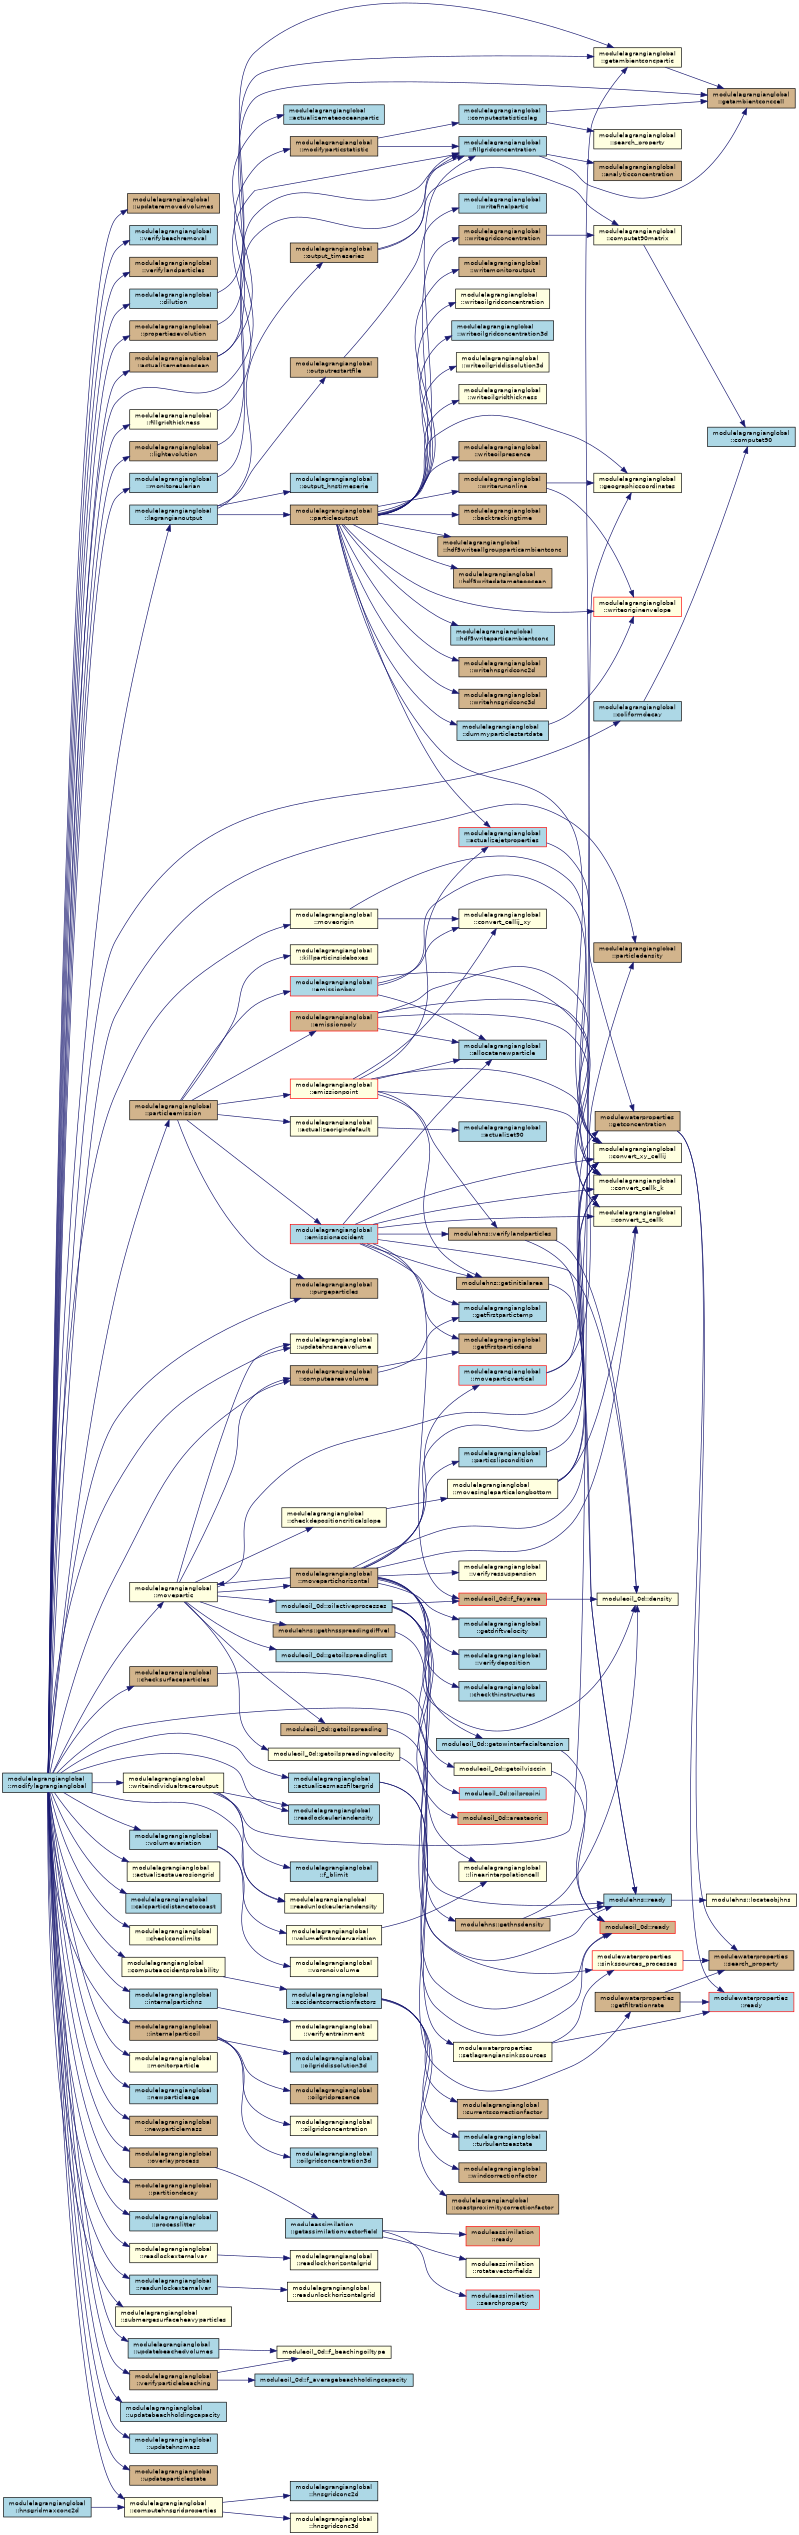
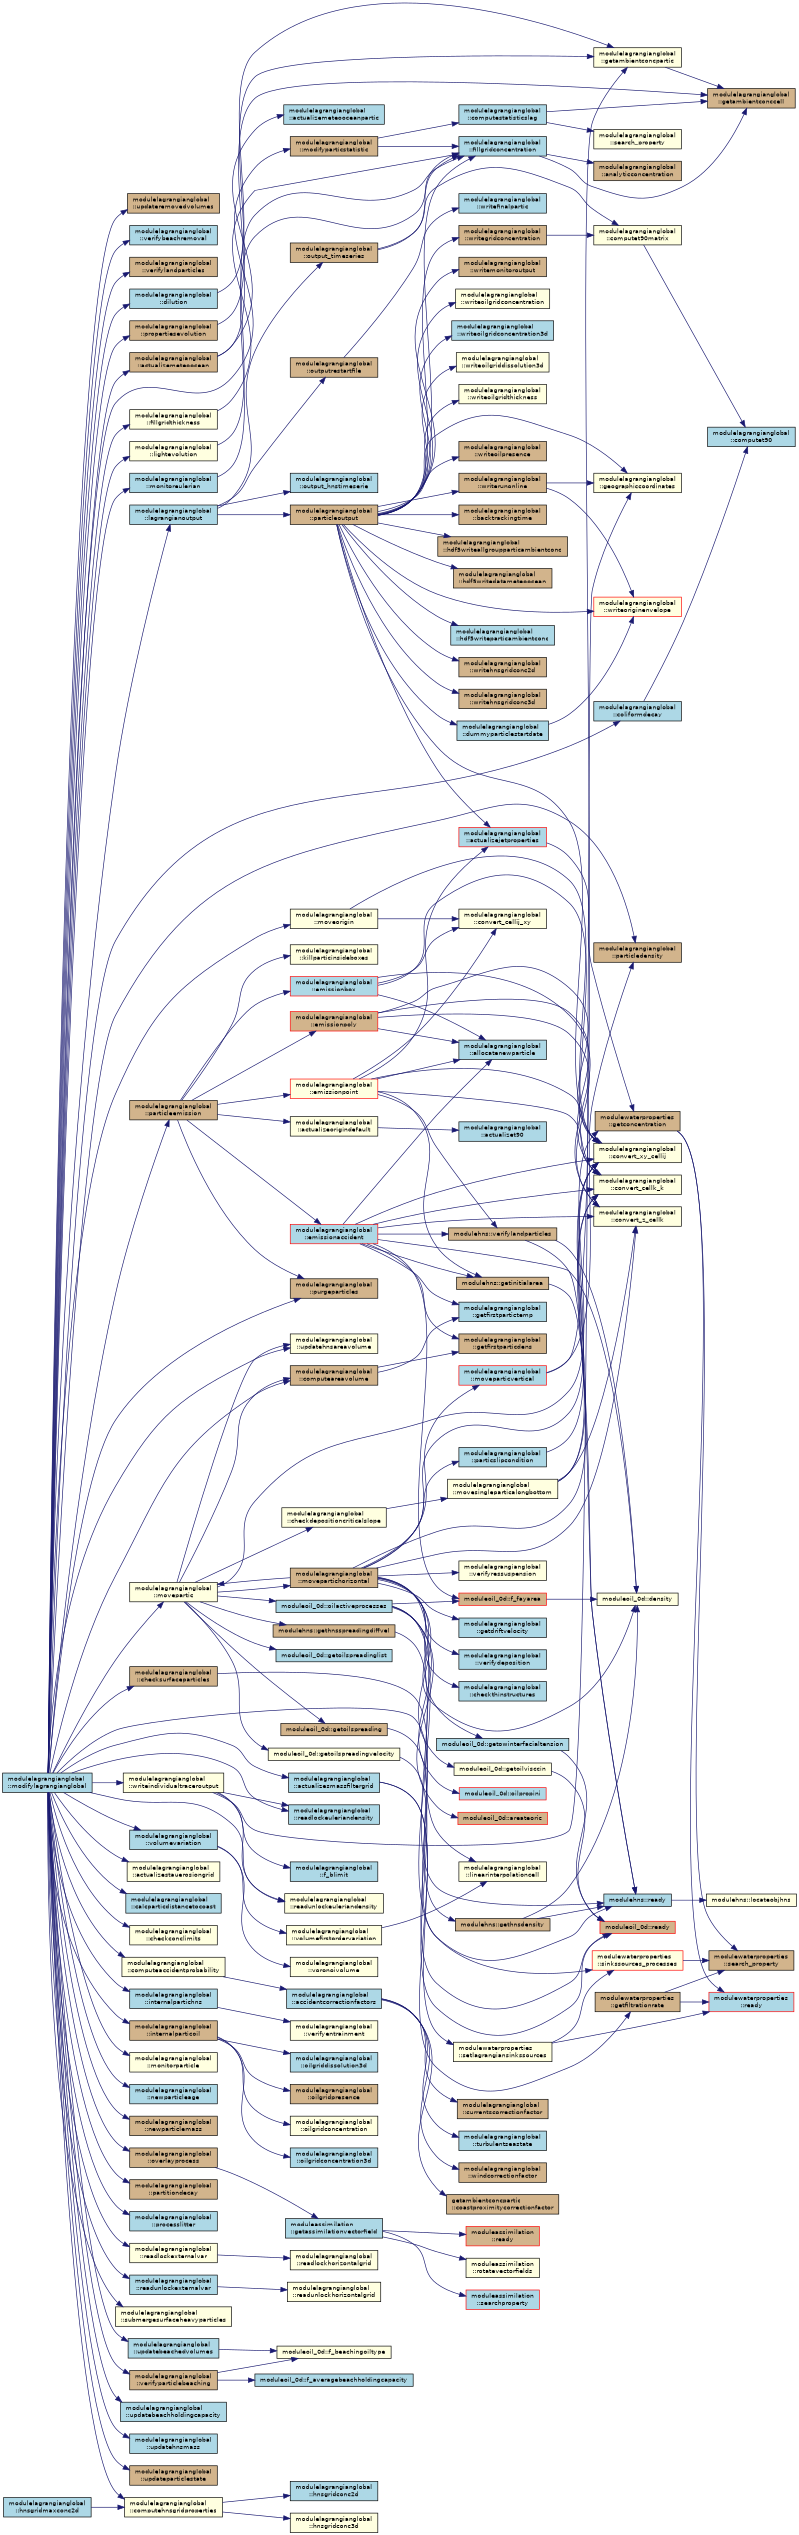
(174, 451) -> (174, 451)
(503, 2204) -> (503, 2204)
